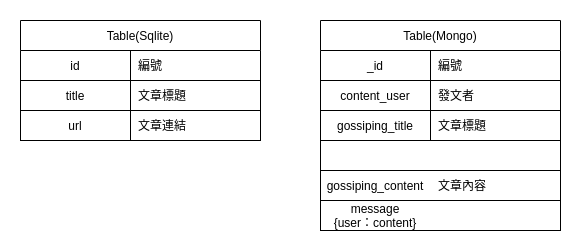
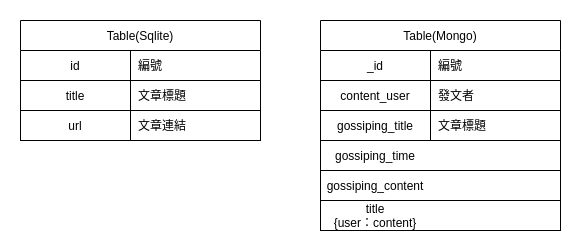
none -> (376, 156)
(496, 186) -> none
(375, 209) -> (375, 209)
